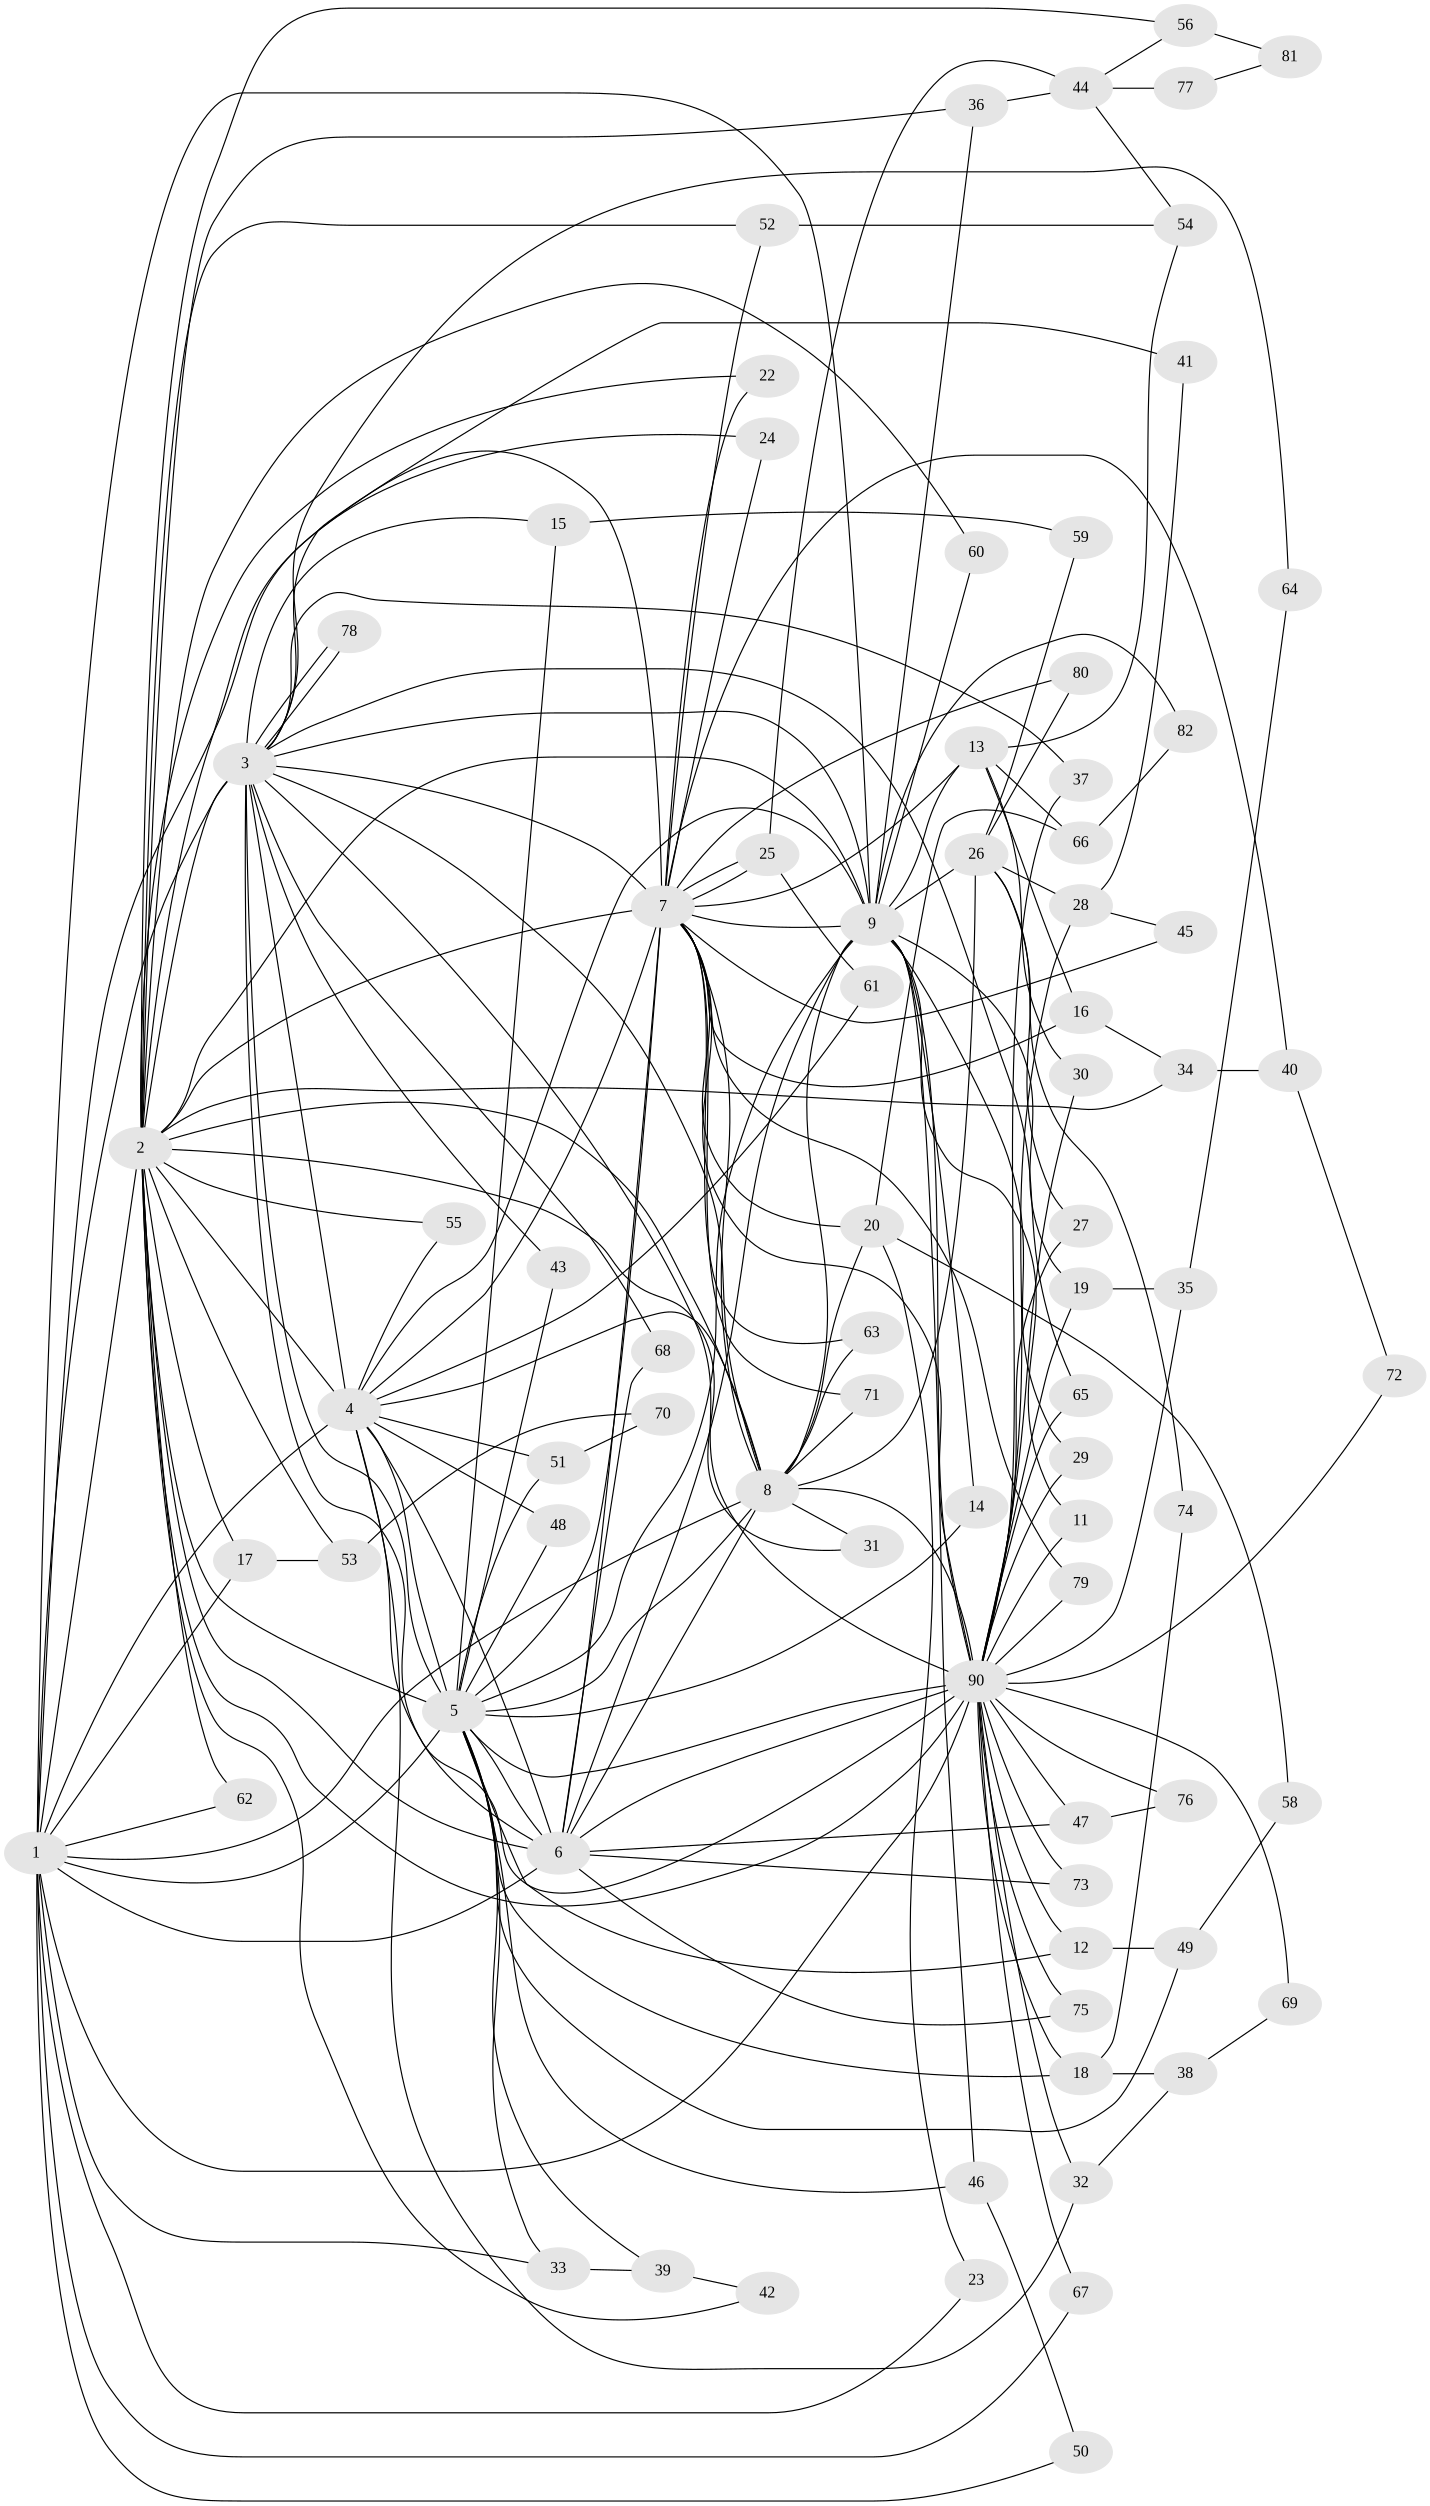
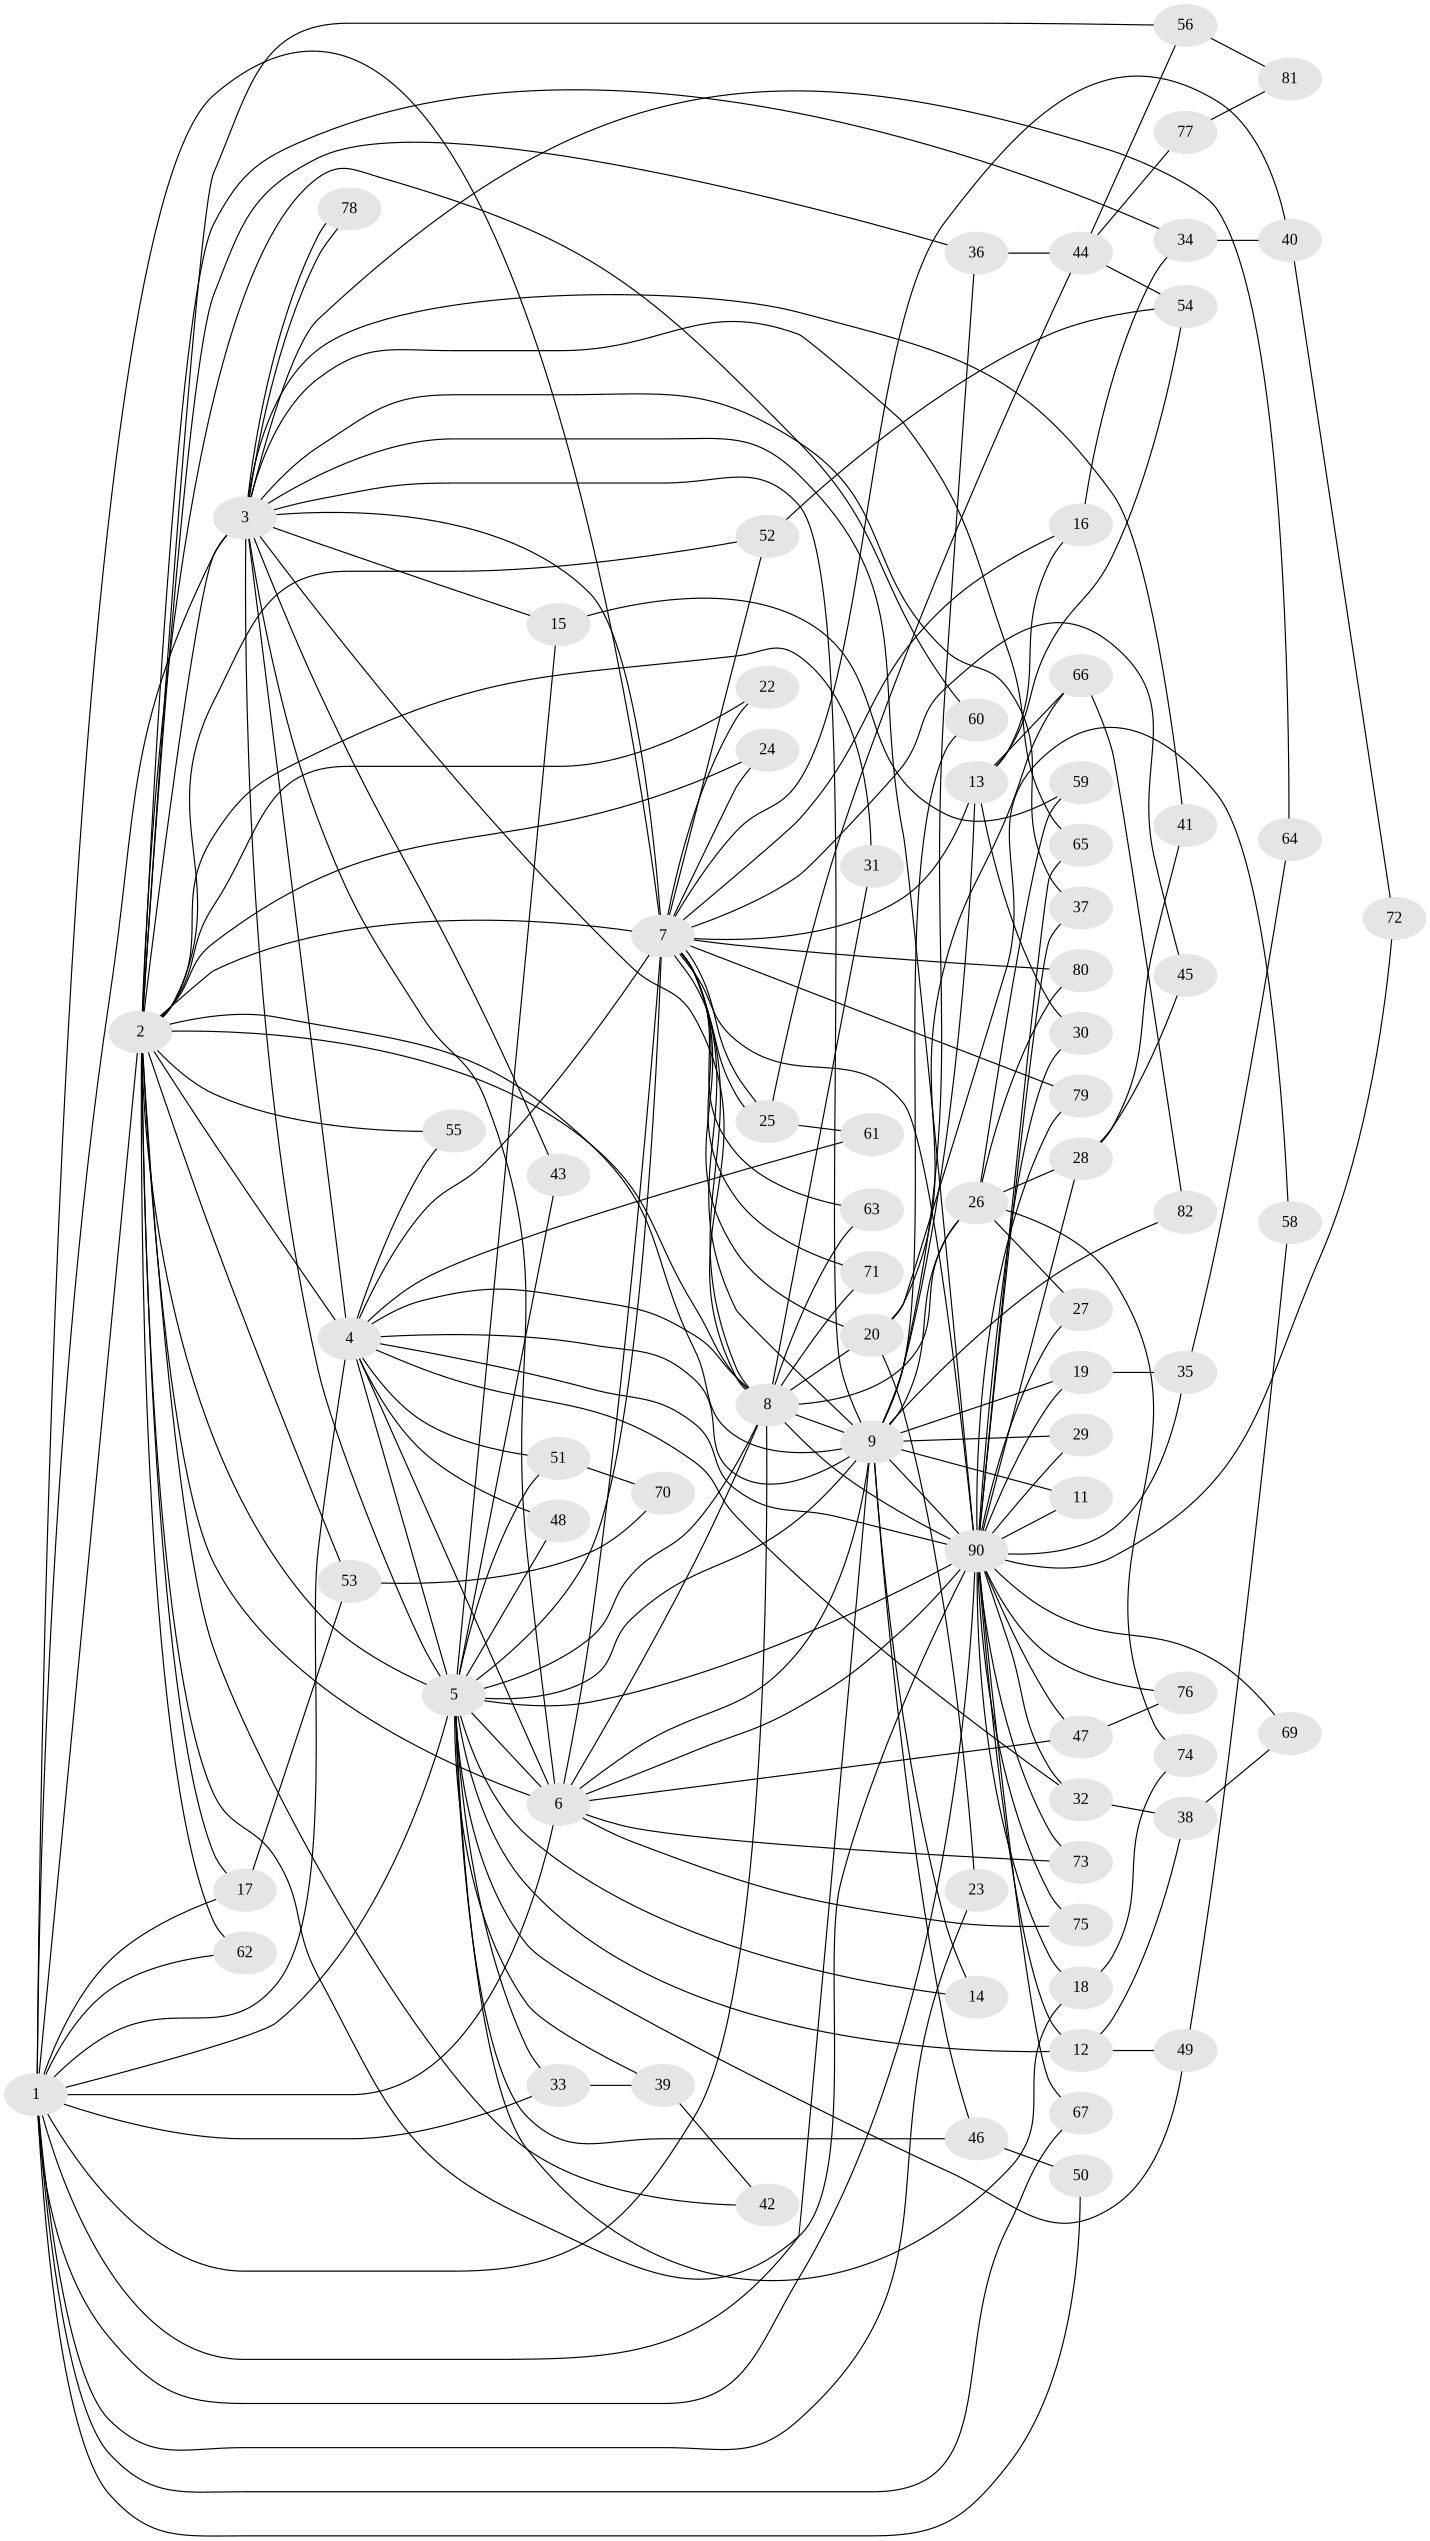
(663, 1352) -> none
(1126, 2074) -> (1150, 1941)
